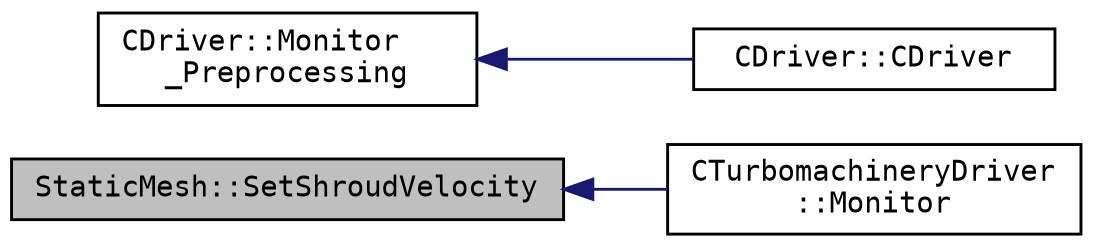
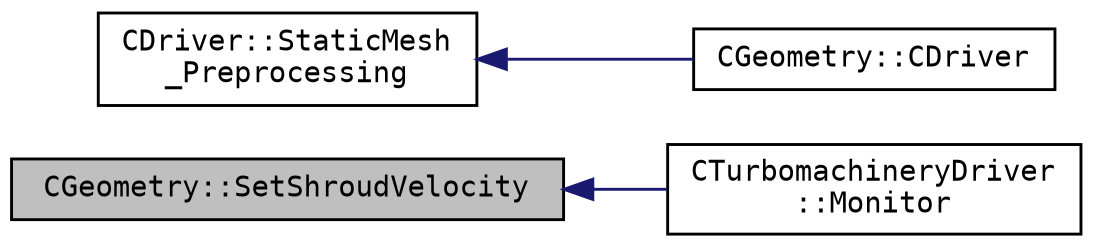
(288, 59) -> (288, 59)
(874, 59) -> (874, 59)
(288, 189) -> (288, 189)
